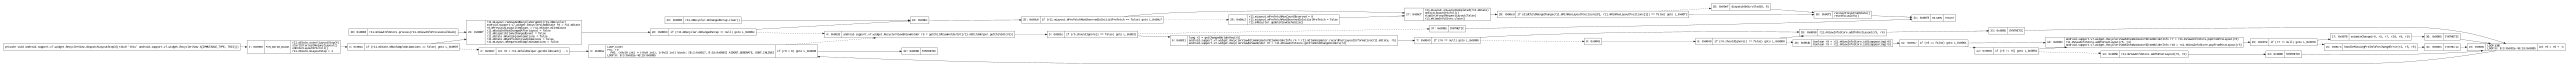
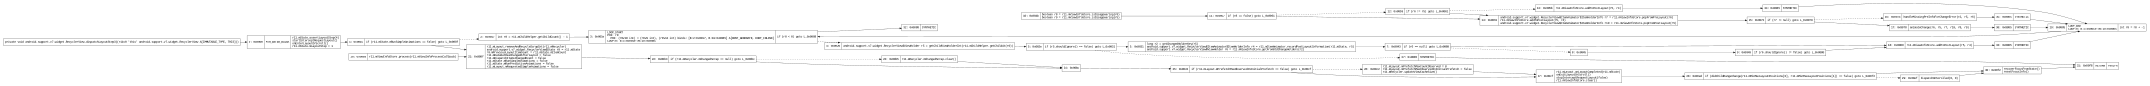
(789, 33) -> (818, 59)
(1789, 42) -> none
